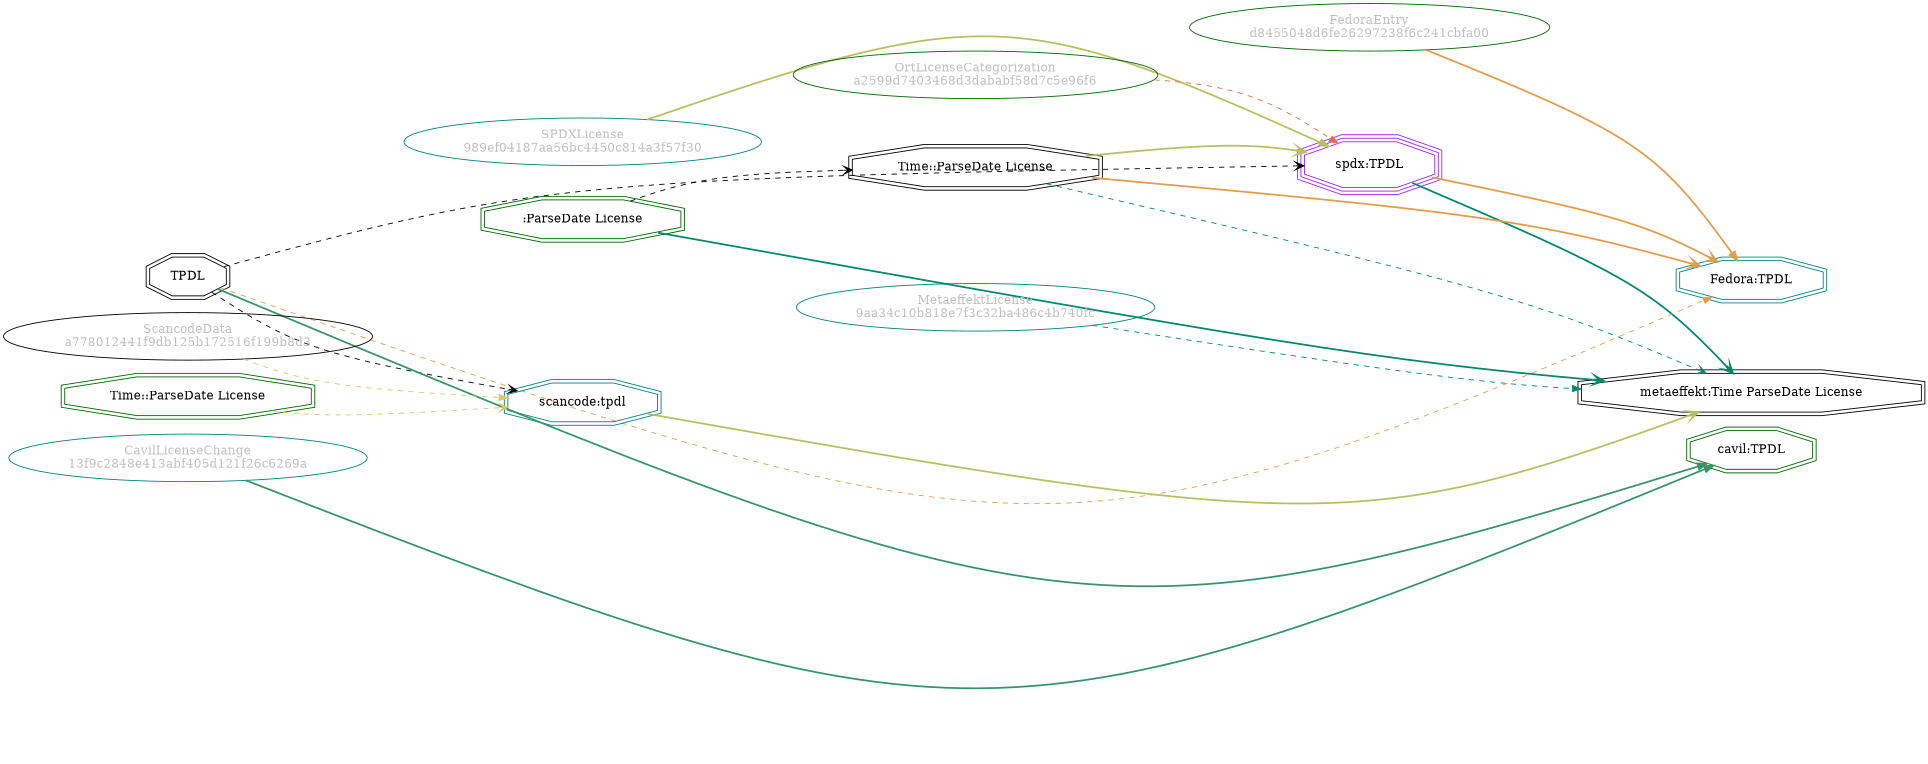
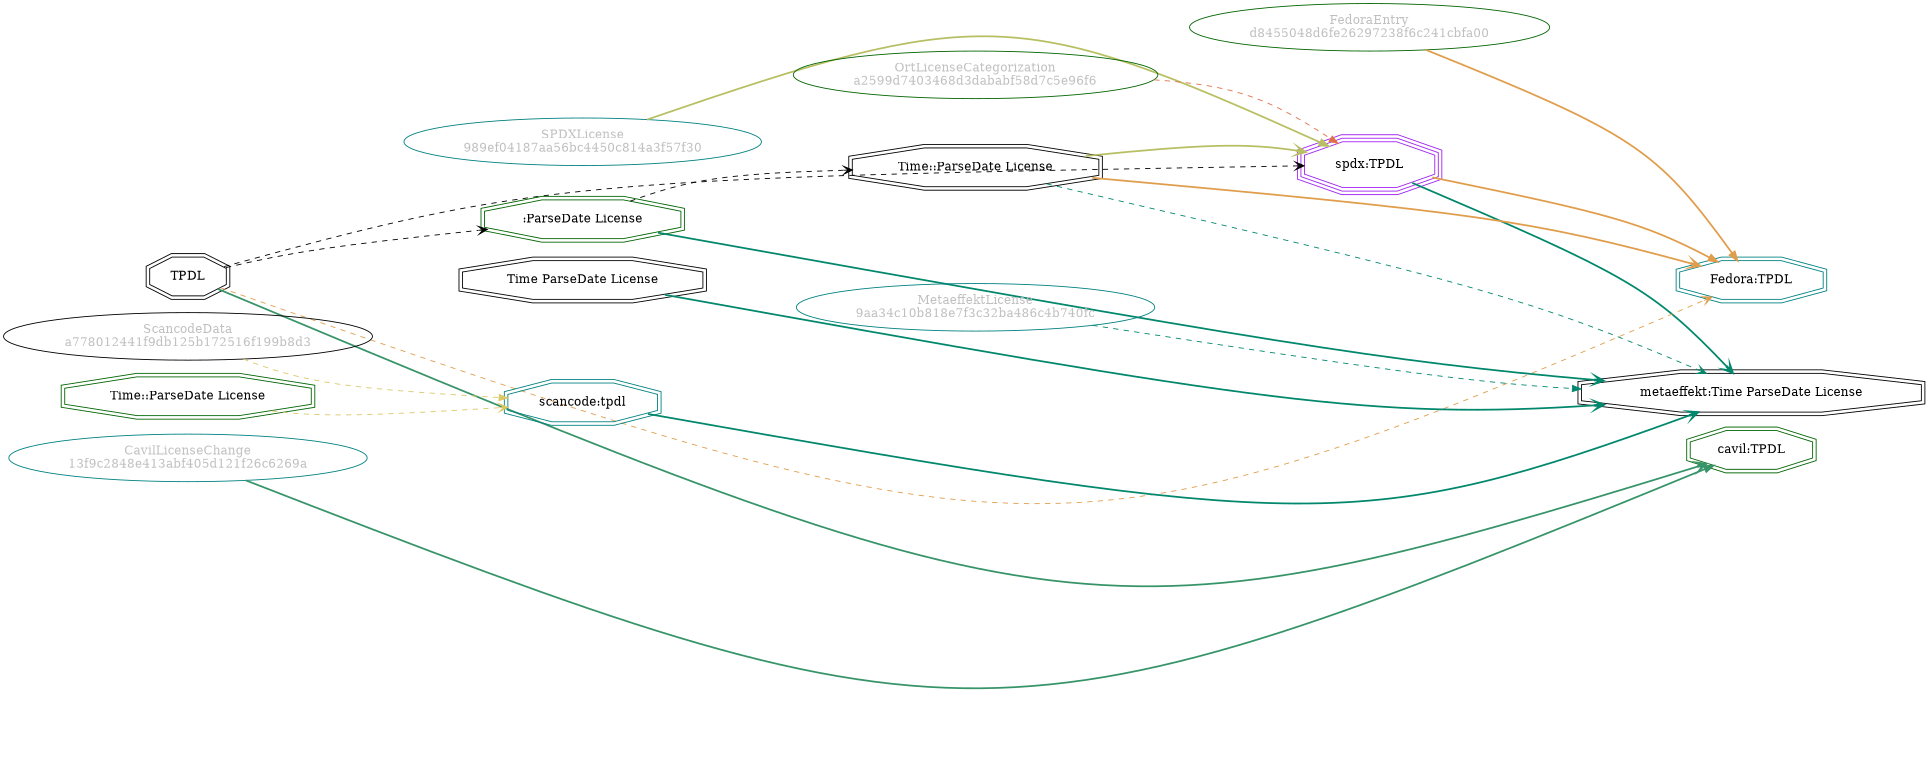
(1574, 208) -> (1574, 208)
none -> (583, 280)
(354, 358) -> (352, 245)
(964, 497) -> (964, 497)
(1198, 498) -> (1198, 498)
(942, 558) -> (942, 558)
